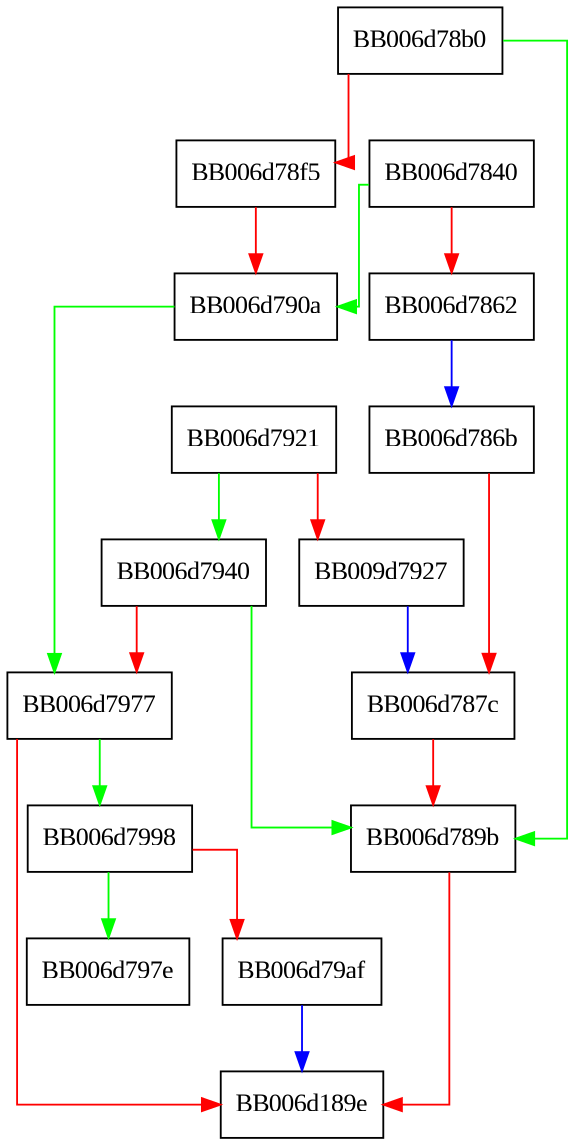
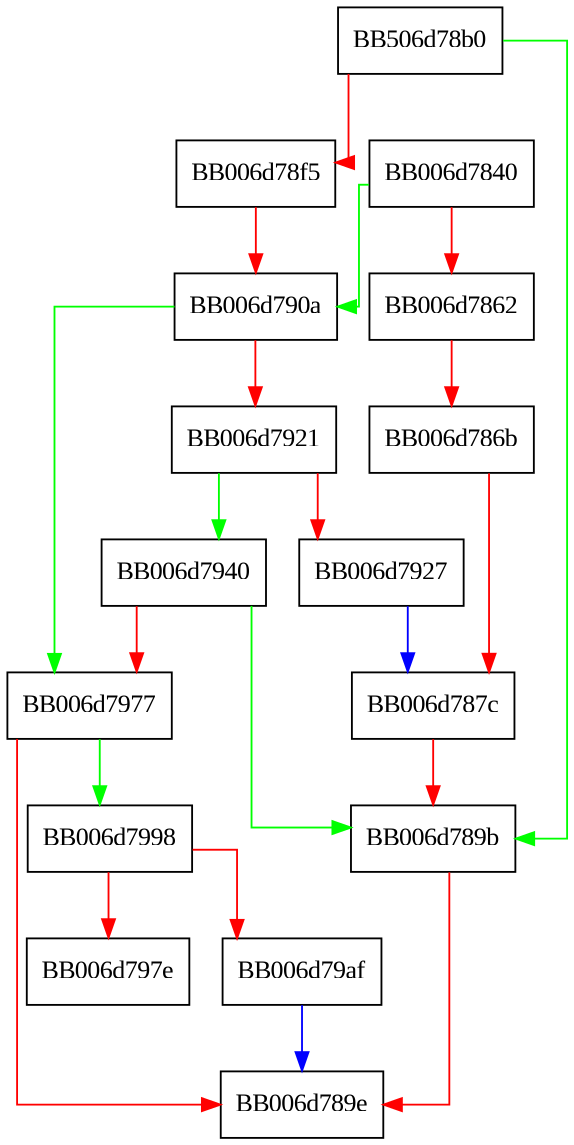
(420, 41) -> (420, 41)
none -> (255, 364)
(452, 364) -> (452, 364)
(381, 573) -> (381, 573)
(109, 896) -> (109, 896)
(302, 1105) -> (302, 1105)
